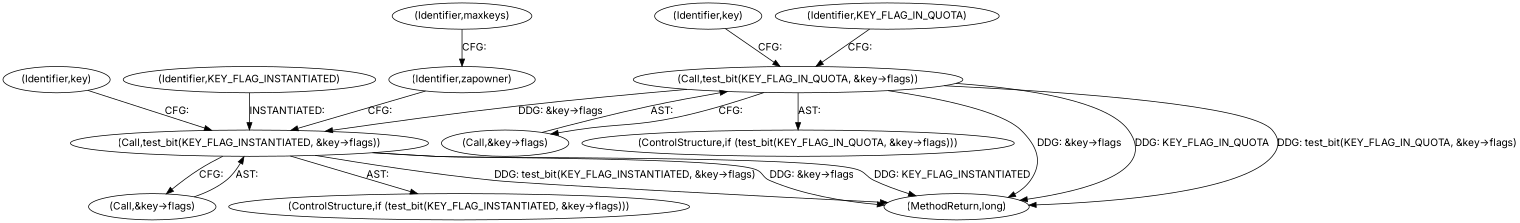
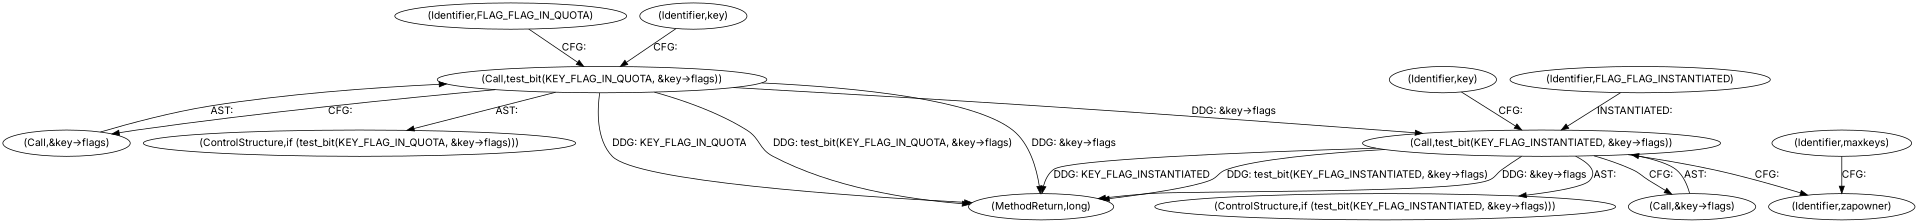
(887, 16) -> (511, 16)
(249, 80) -> (1640, 80)
(362, 110) -> (1715, 170)
